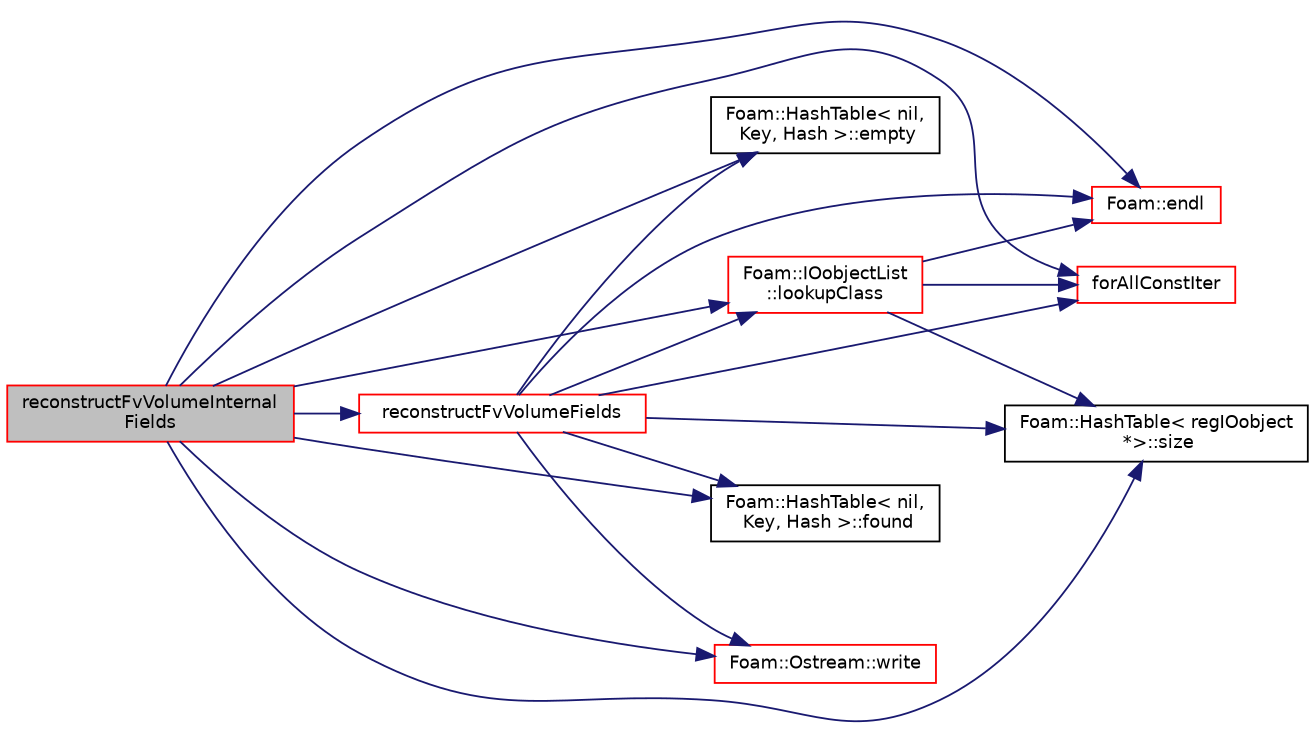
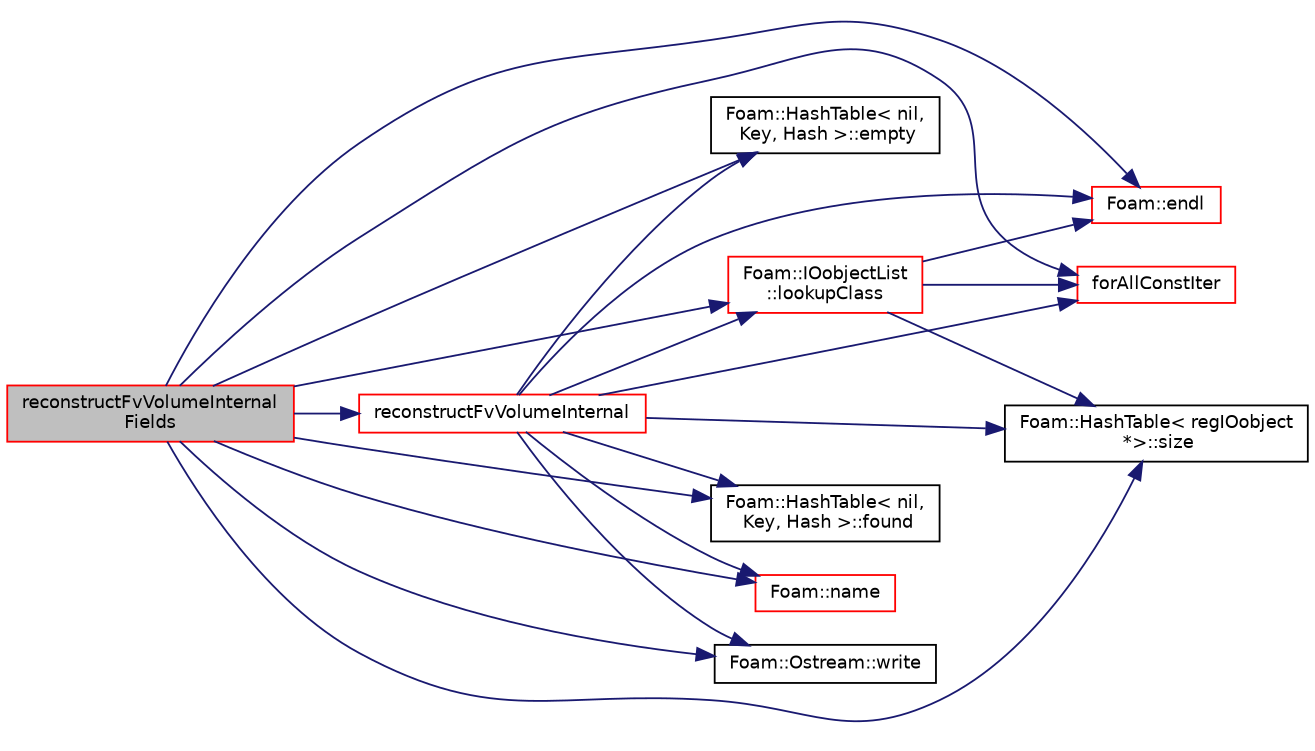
(502, 414) -> (502, 414)
none -> (825, 593)
(825, 664) -> (825, 664)
